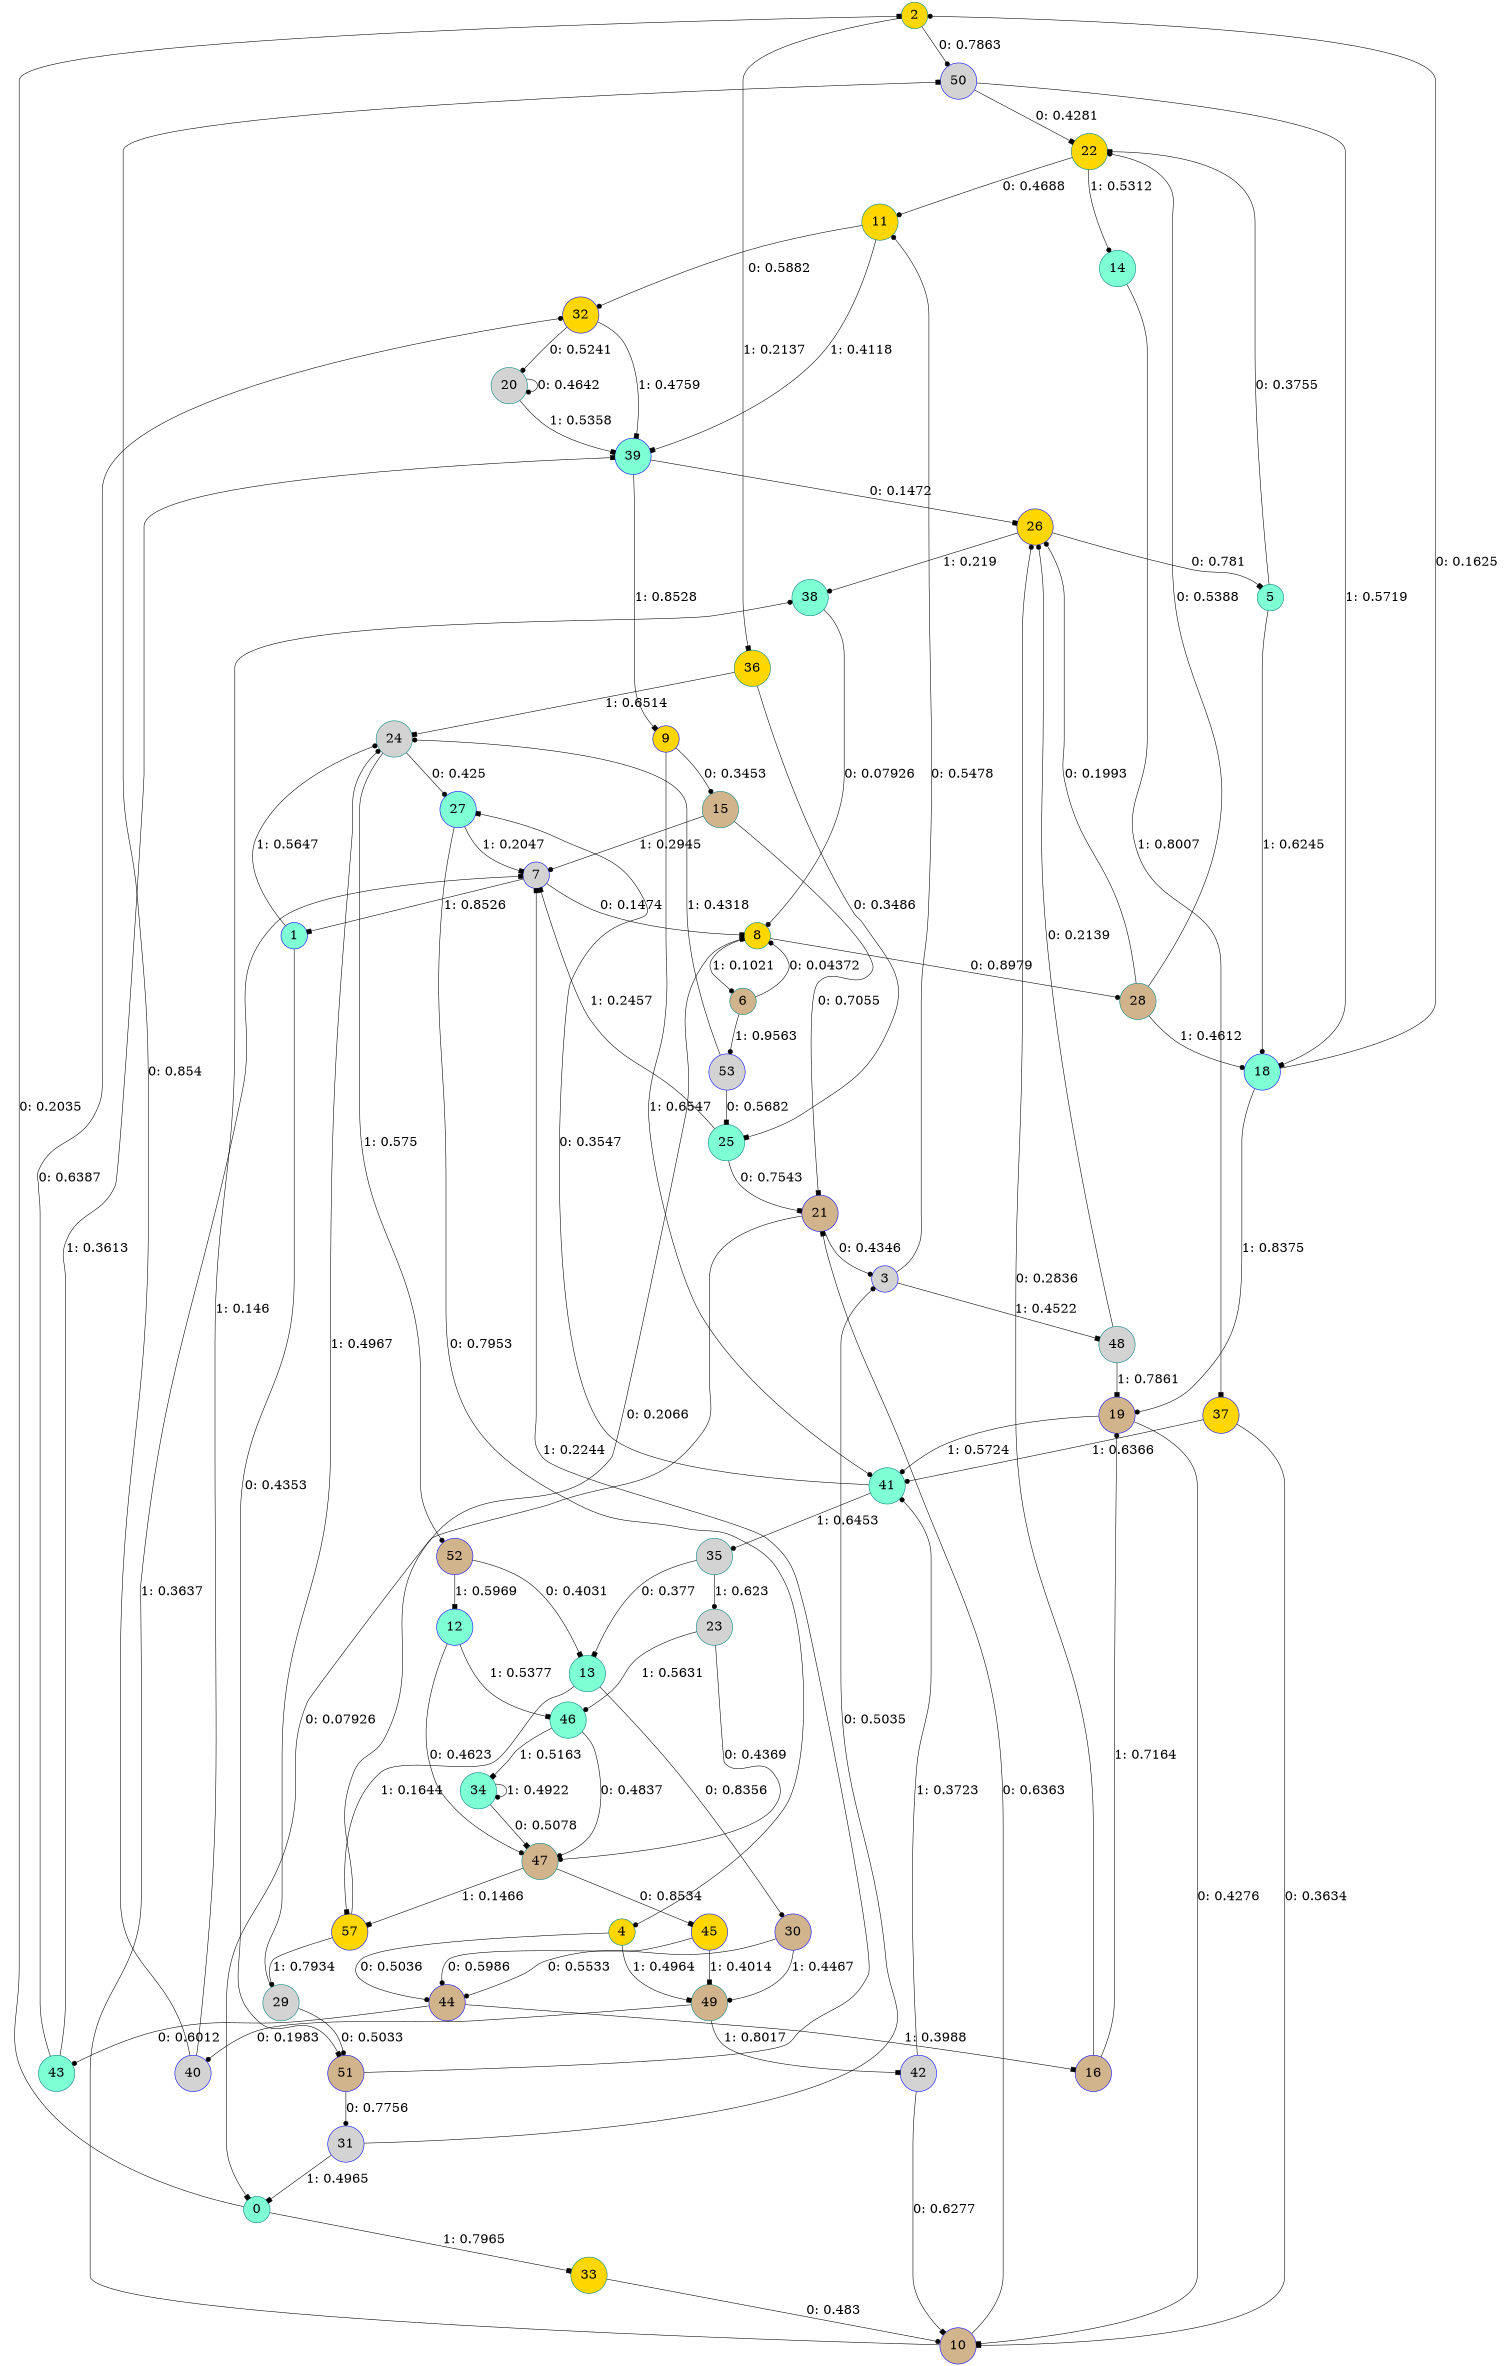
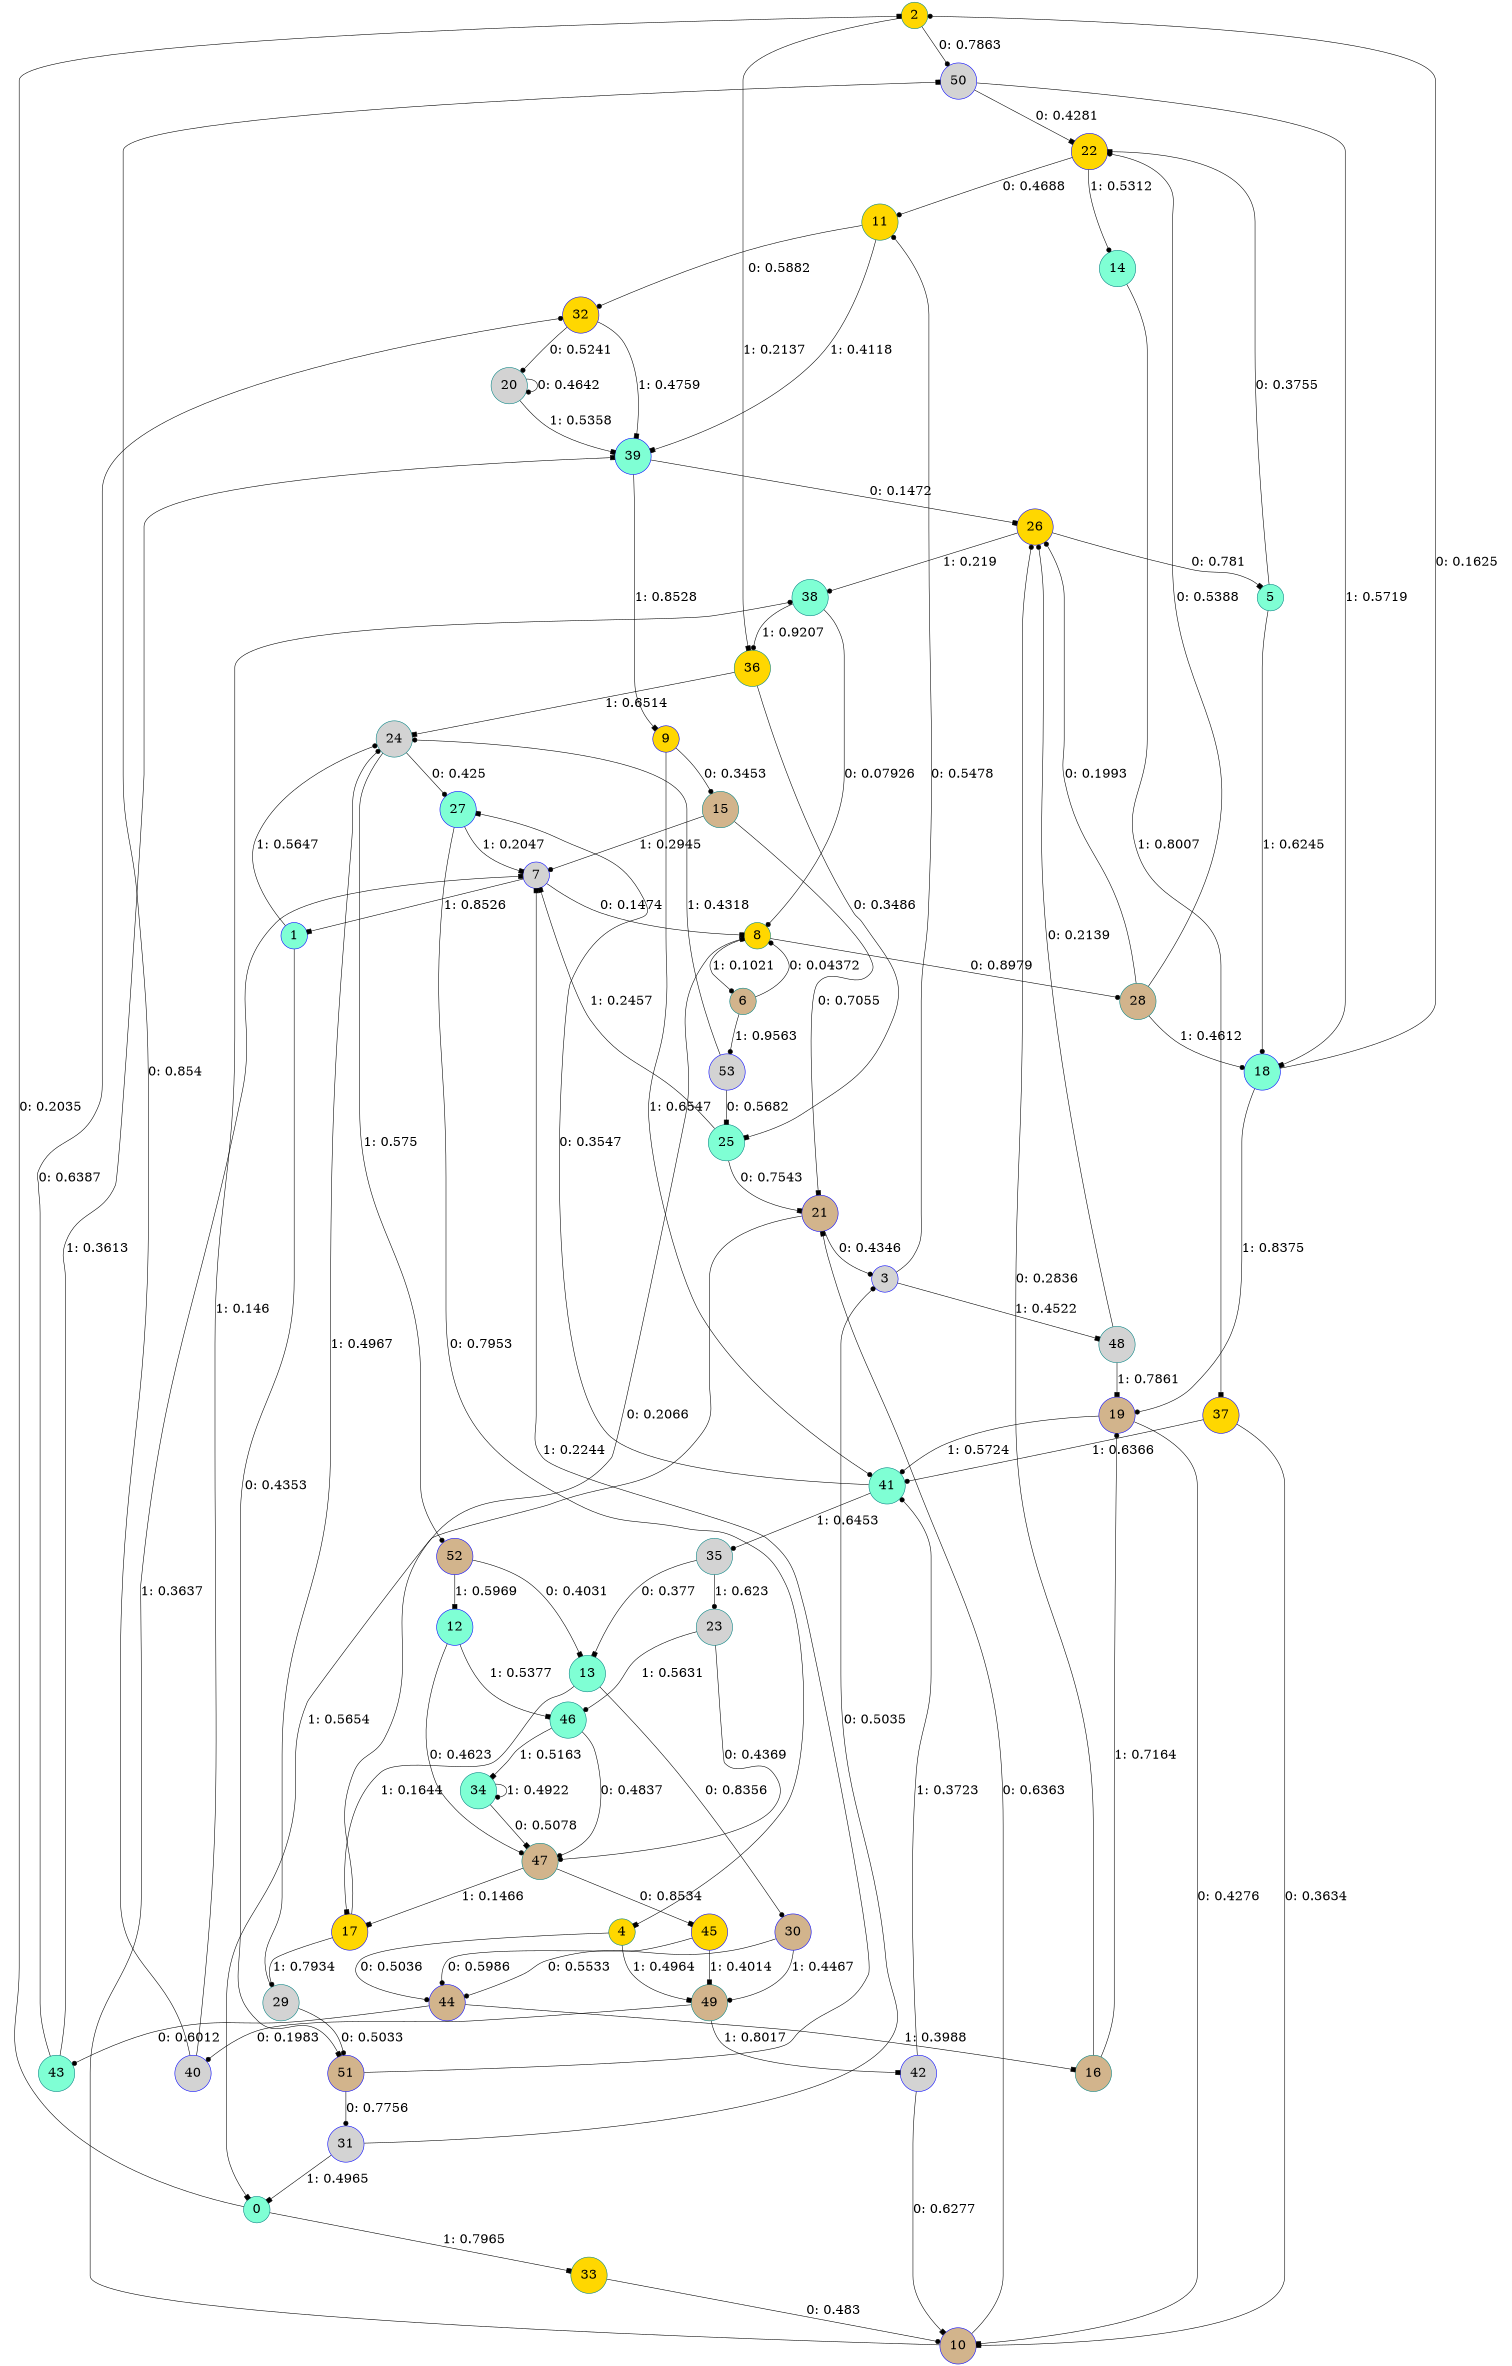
(1089, 152) -> (1089, 152)
none -> (767, 619)
(540, 1484) -> (540, 1484)
(345, 1720) -> (345, 1720)
(350, 1932) -> (350, 1932)
(1093, 2073) -> (1093, 2073)
